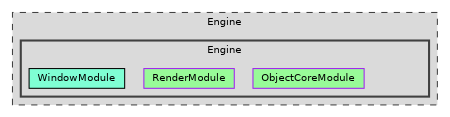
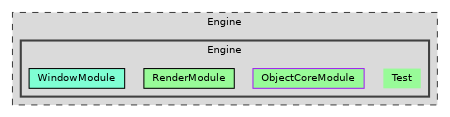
(189, 78) -> (189, 78)
none -> (402, 78)
